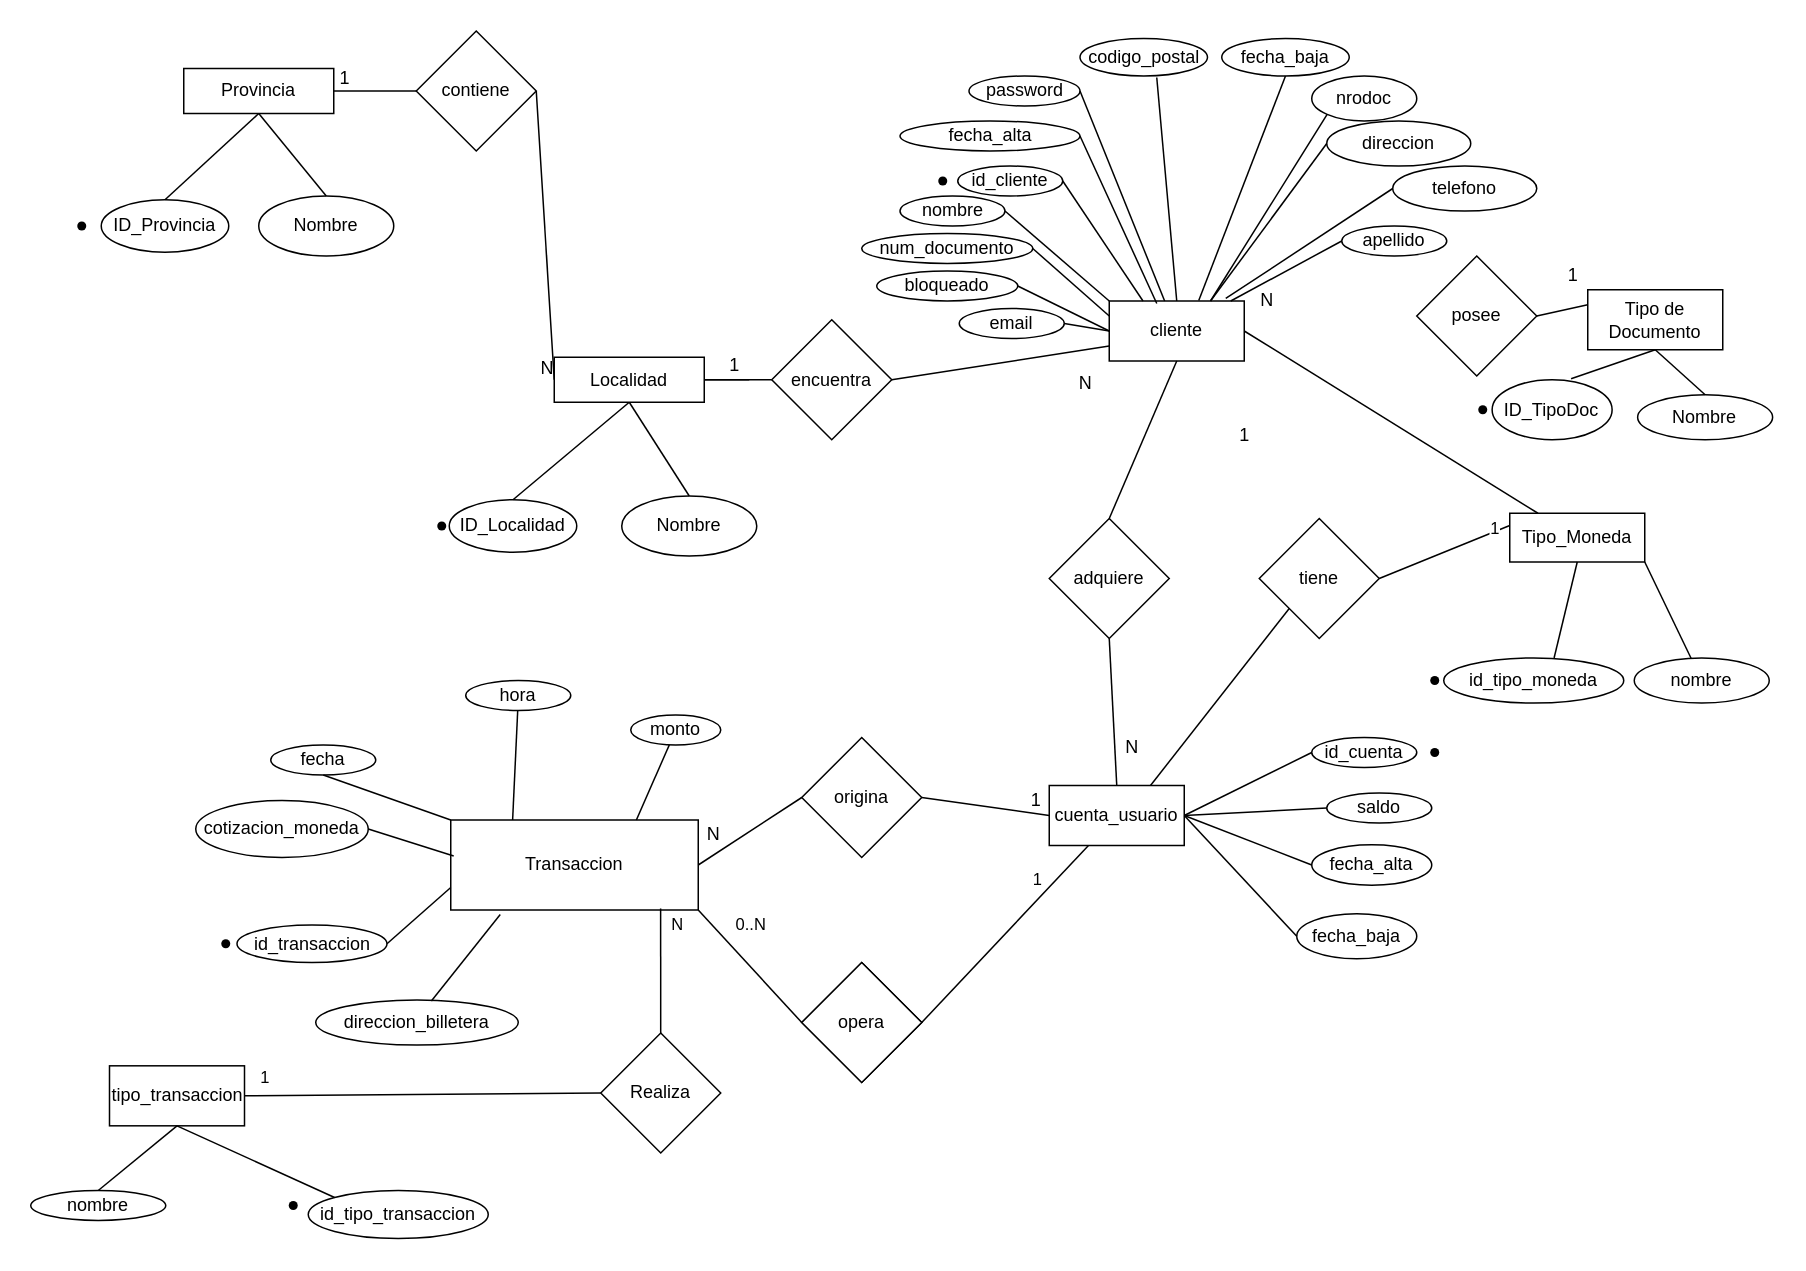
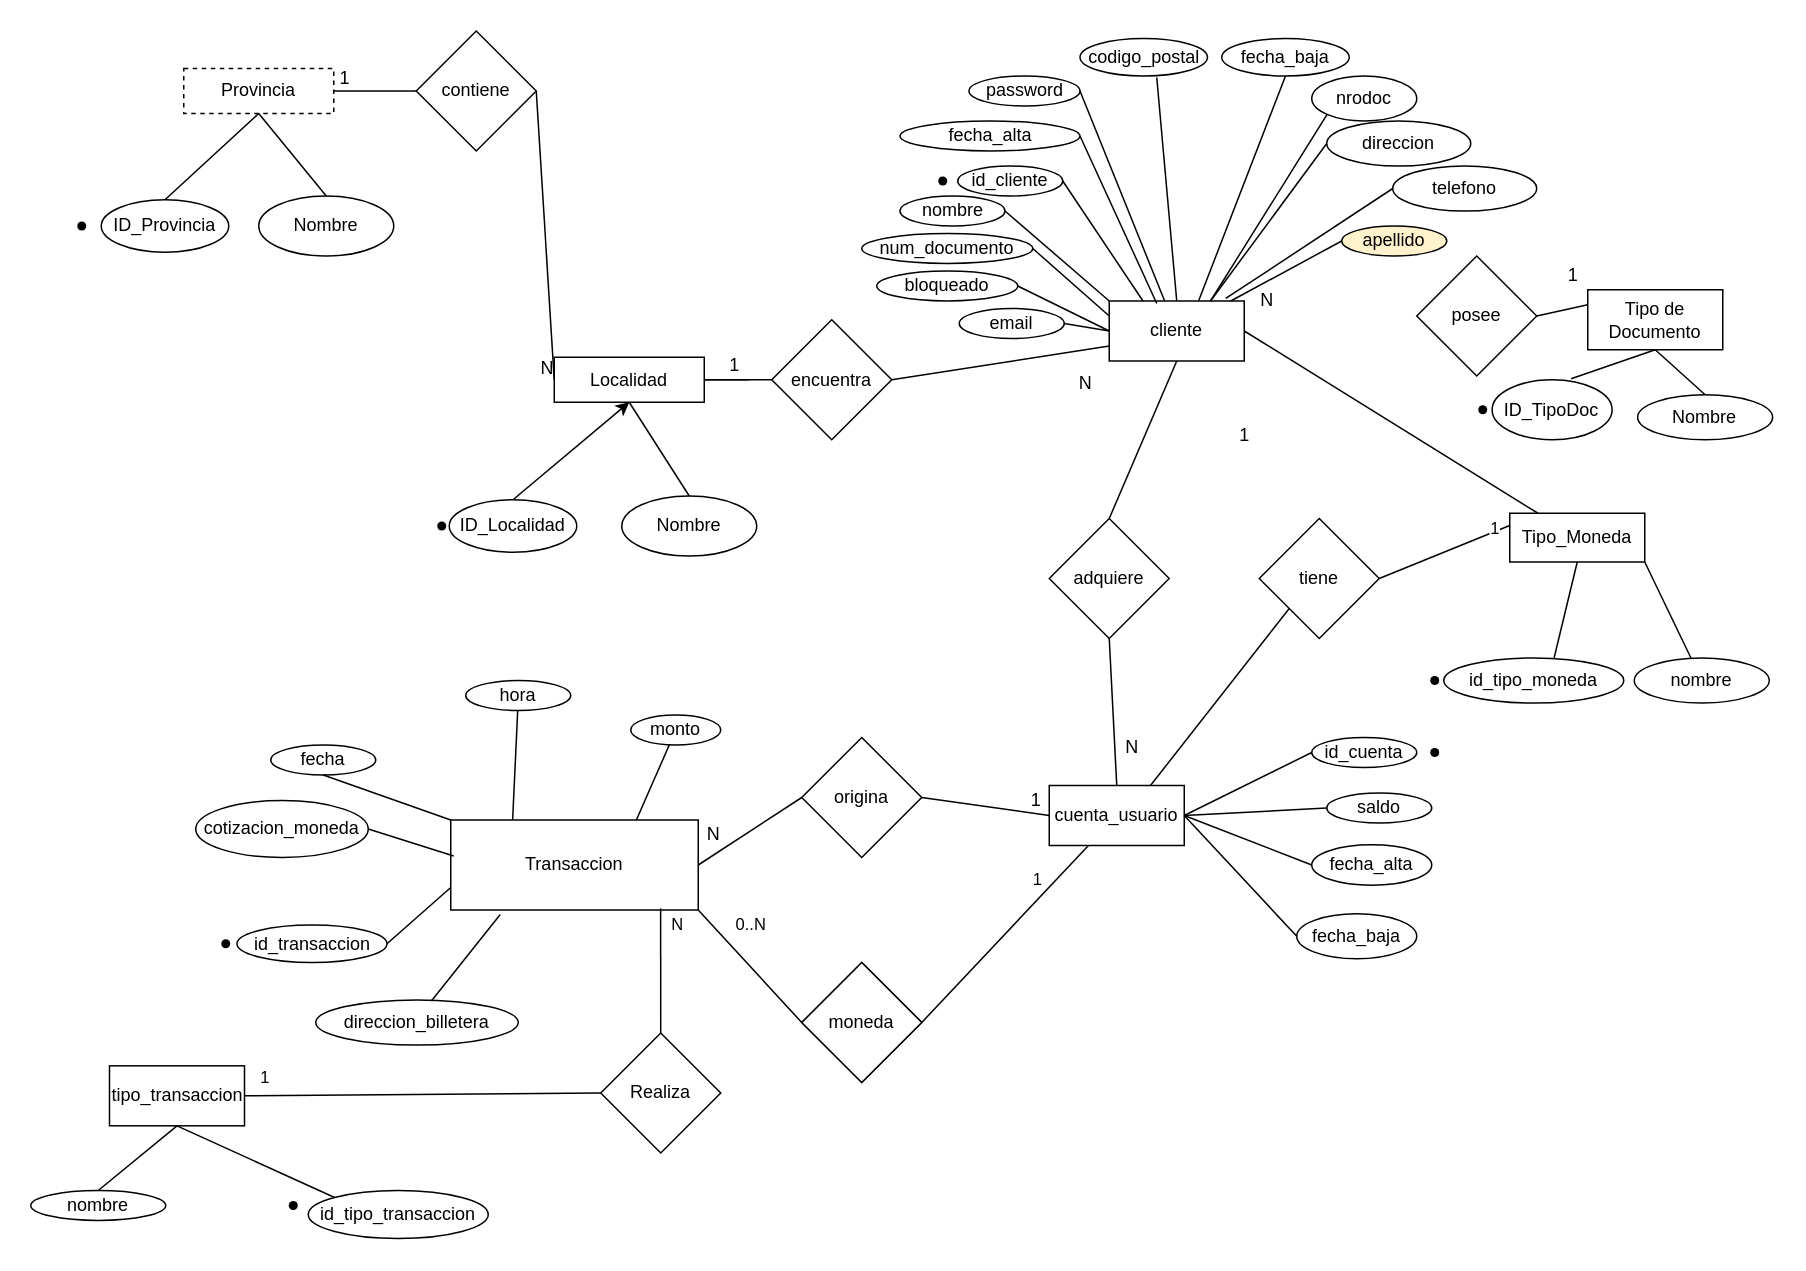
(259, 91) -> (259, 91)
(1394, 241) -> (1394, 241)
(623, 407) -> (620, 409)
(862, 1022) -> (862, 1022)
